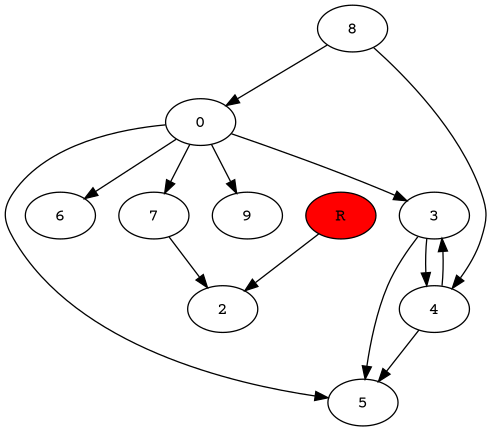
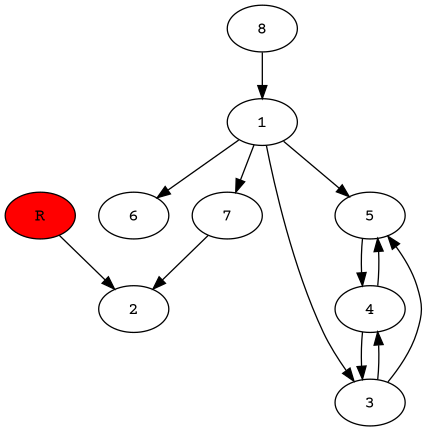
(201, 122) -> (262, 122)
(462, 152) -> (361, 256)
(247, 216) -> none
